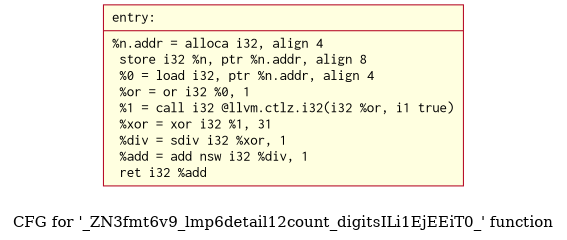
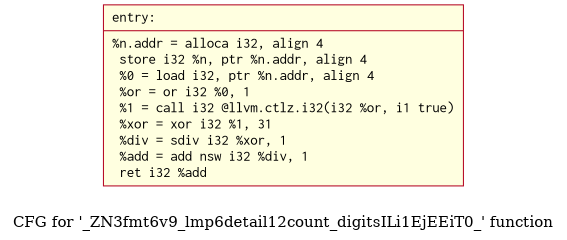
(240, 59) -> (240, 59)
